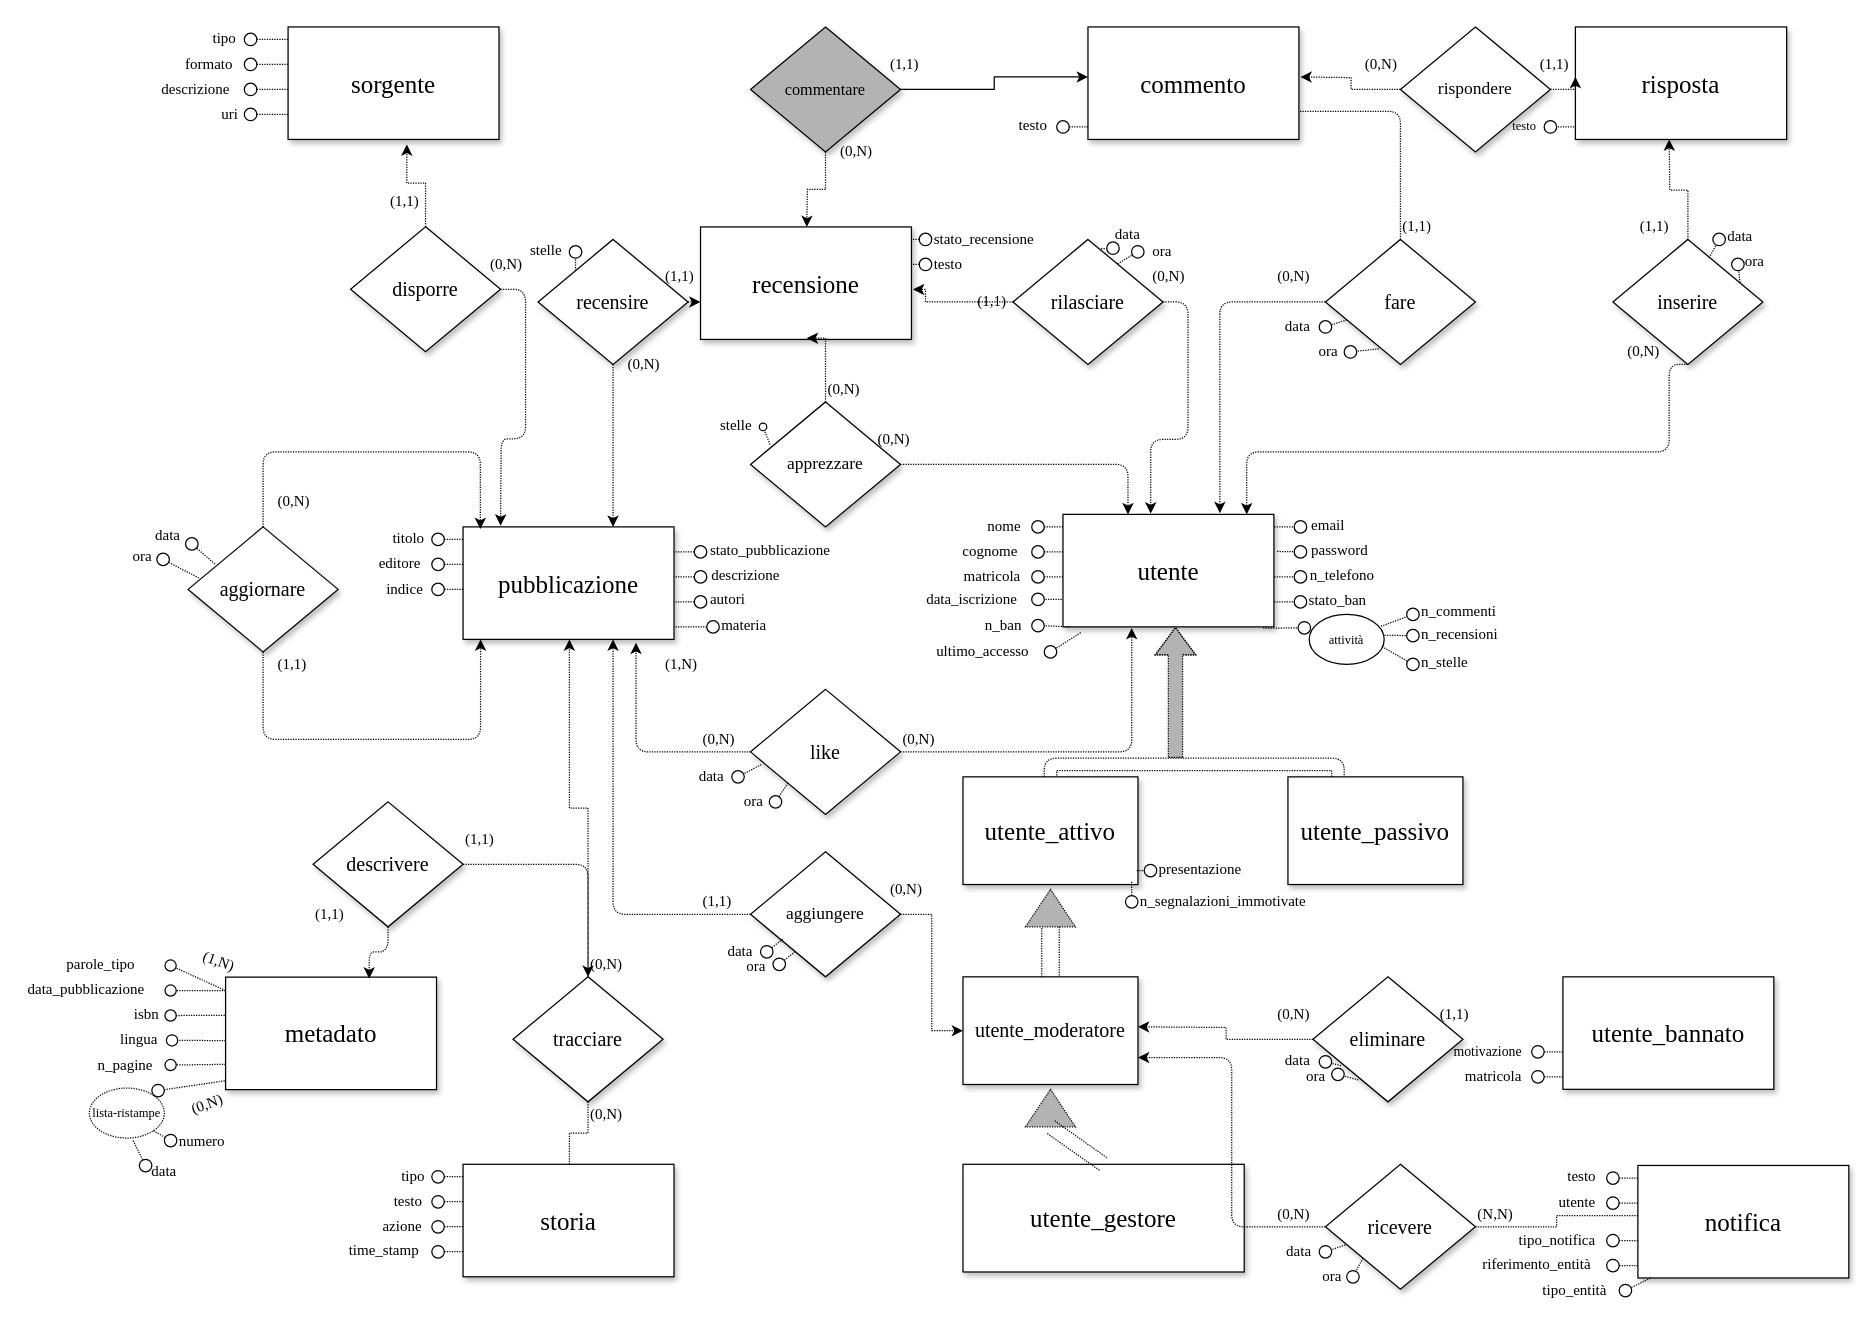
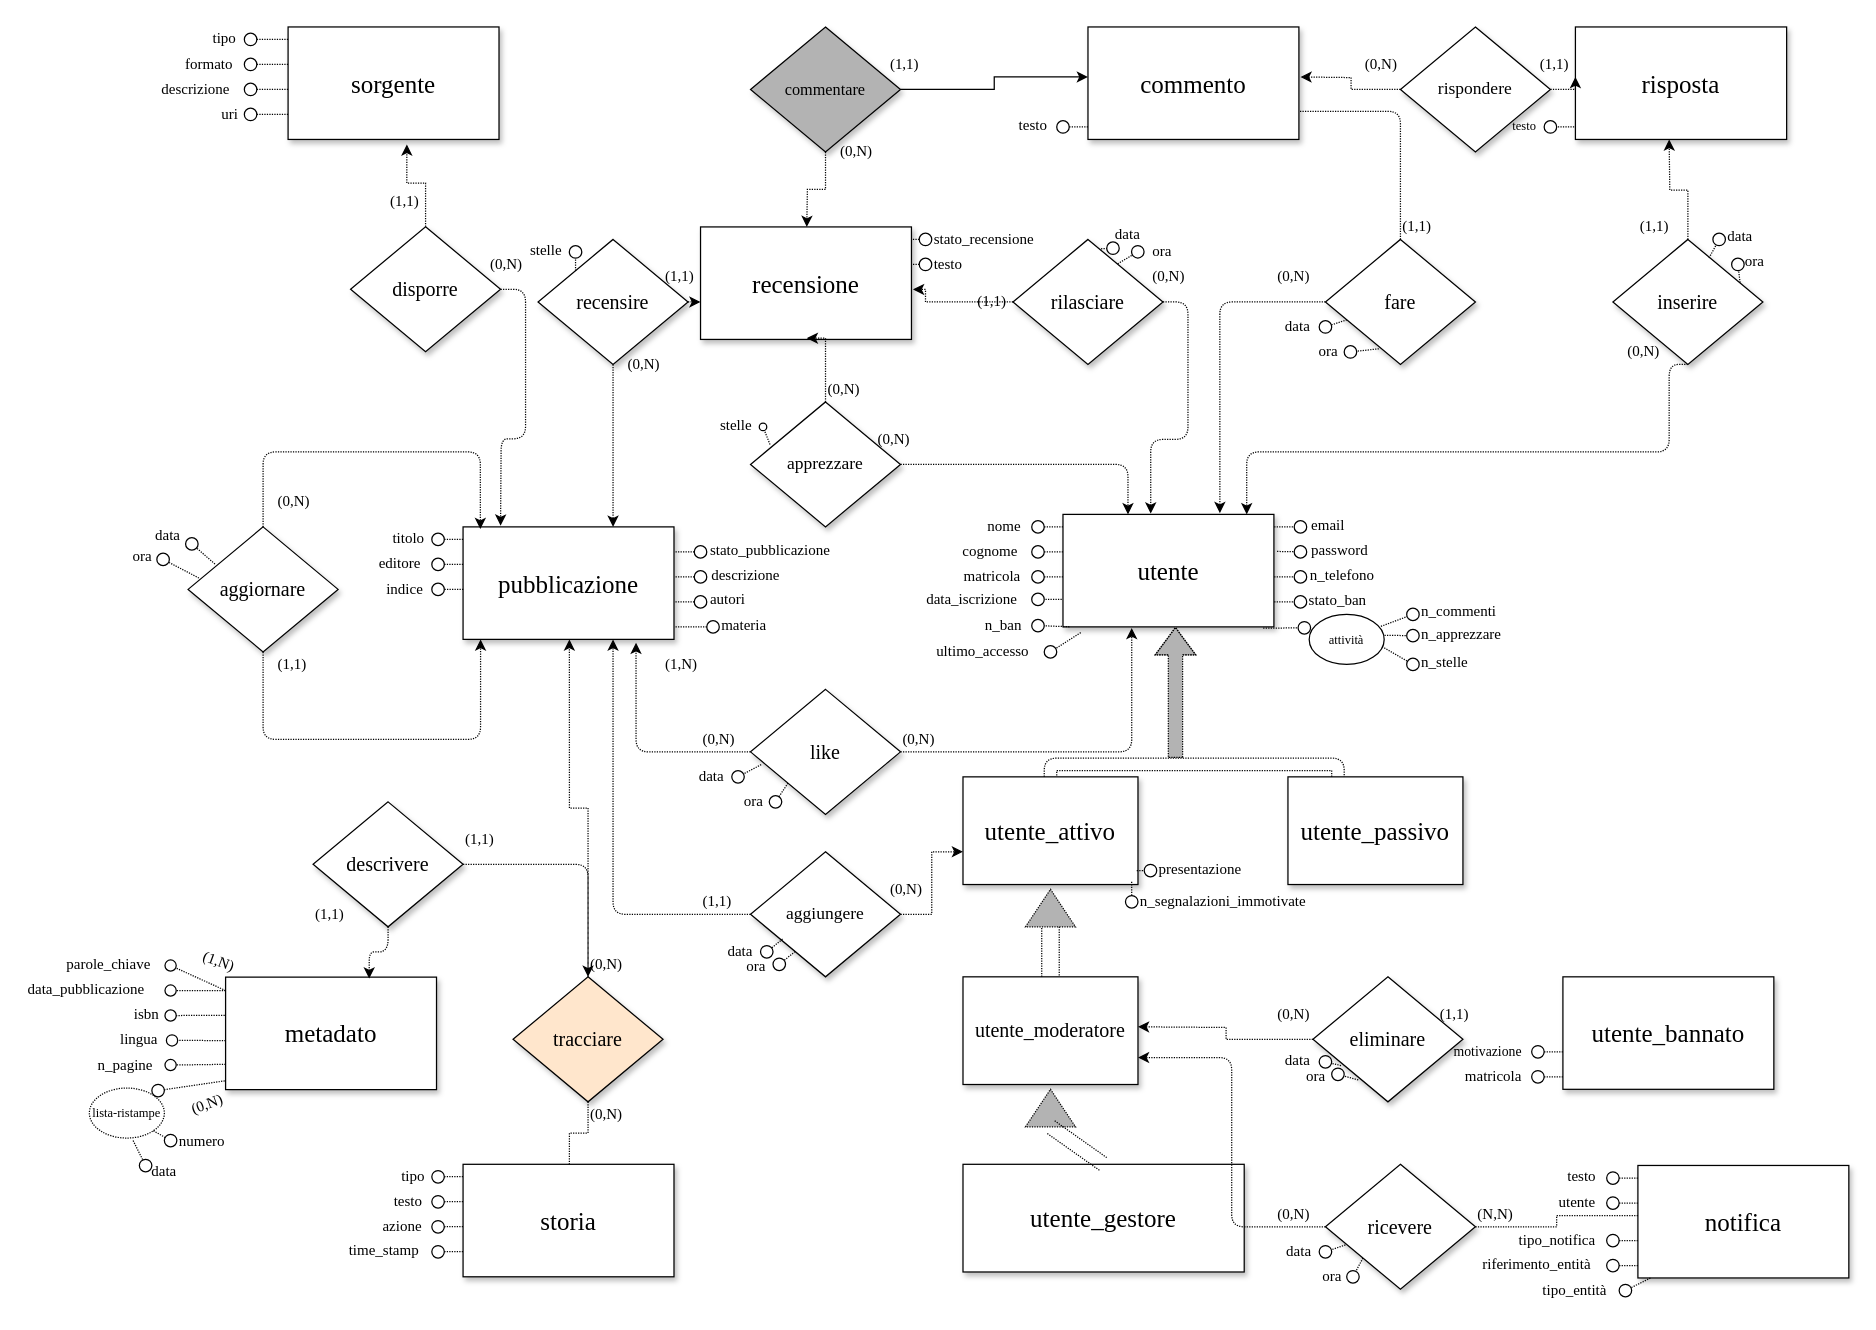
(1468, 635) -> (1472, 635)
(109, 965) -> (118, 965)
(932, 983) -> (932, 873)
(588, 1039) -> (588, 1039)
